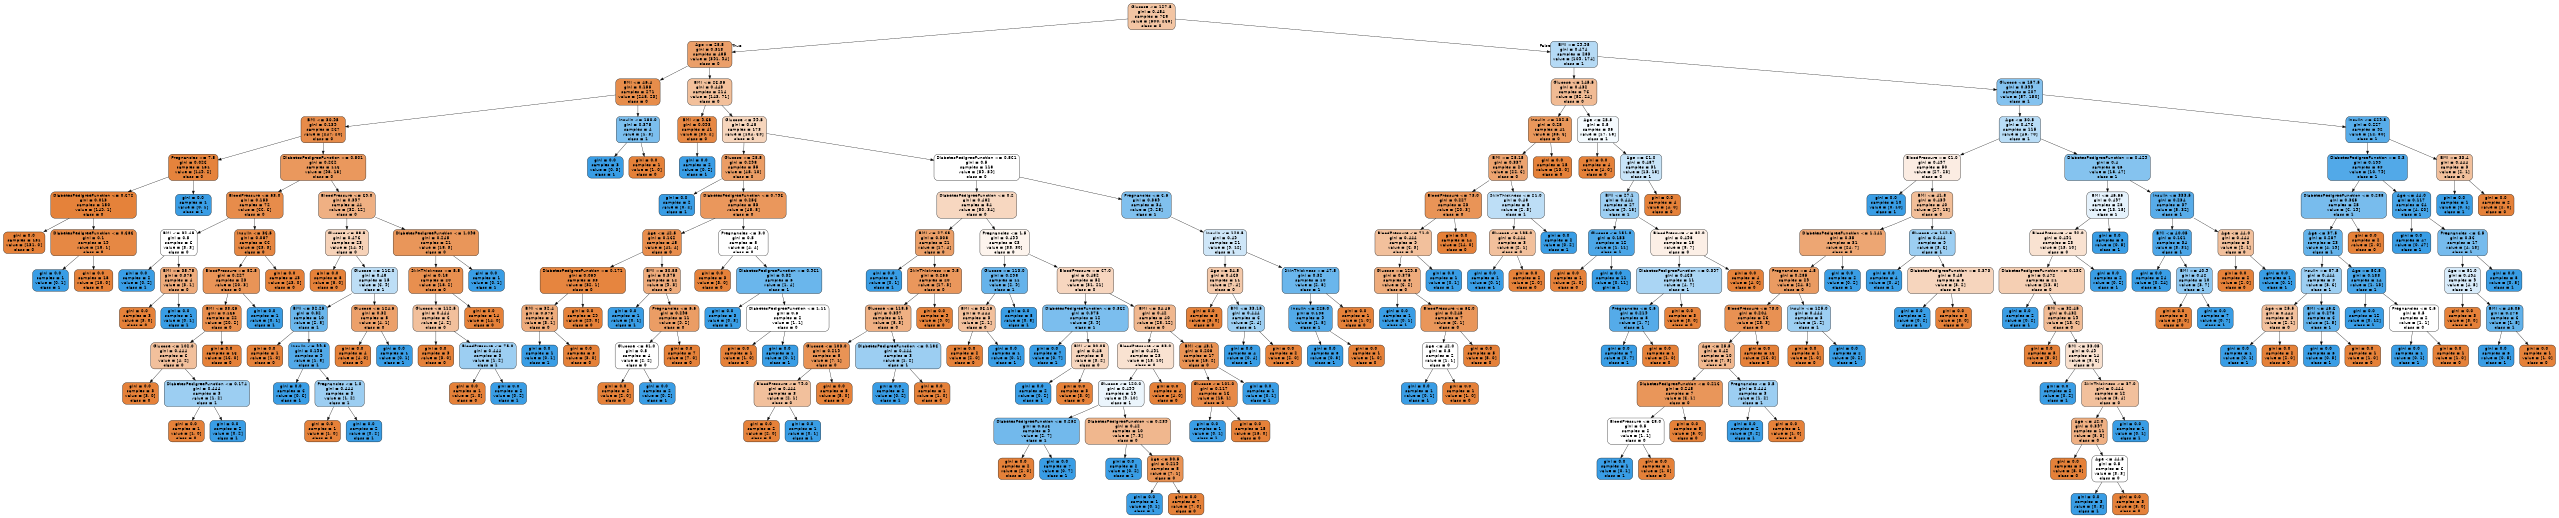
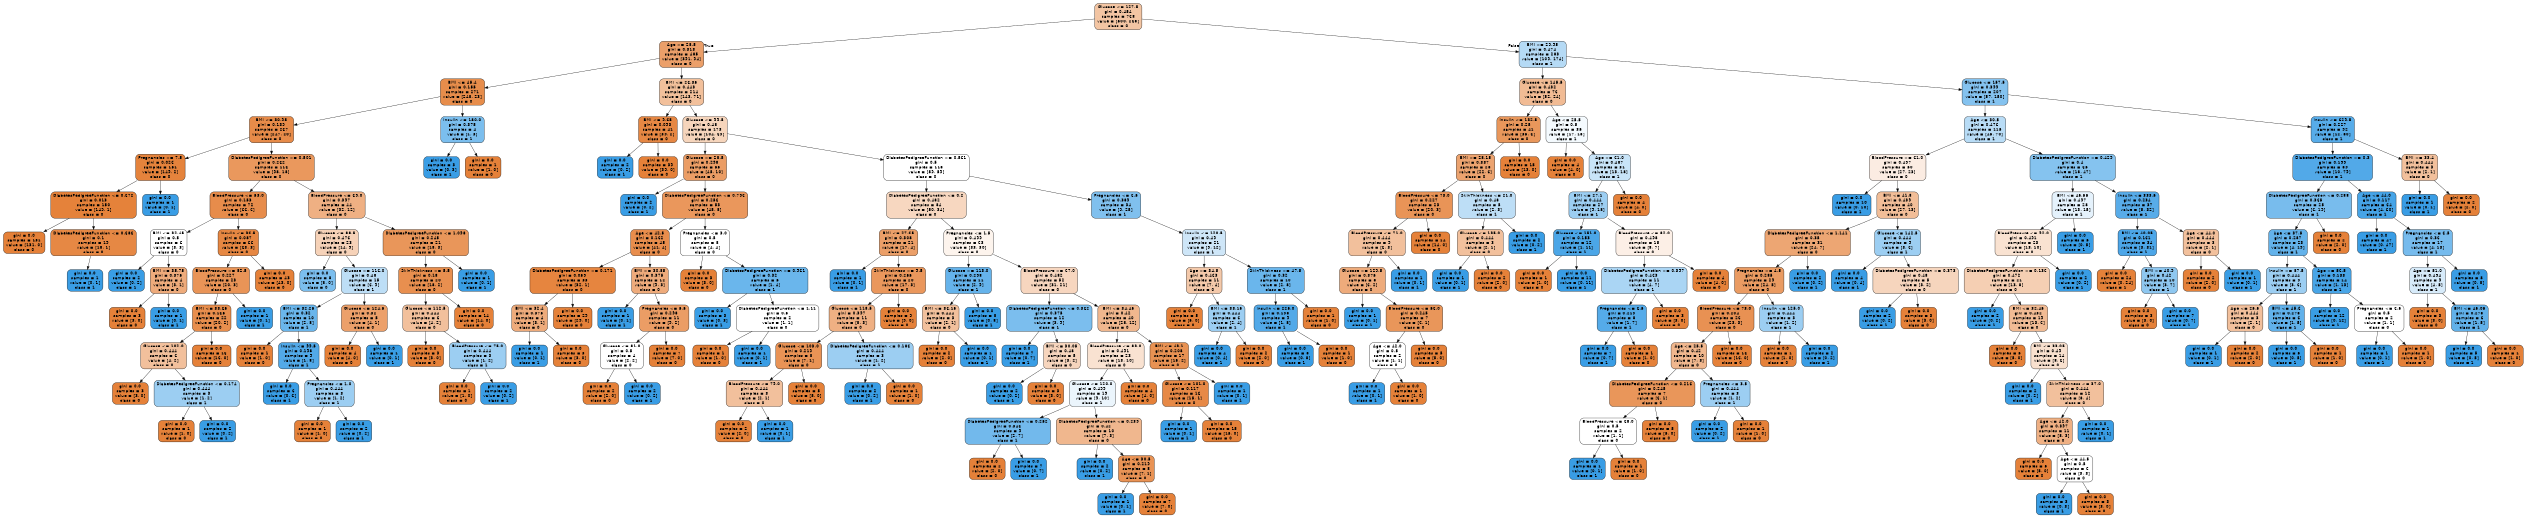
none -> (658, 167)
(94, 280) -> none
(328, 280) -> (318, 280)
(1611, 280) -> (1577, 280)
(2151, 280) -> (2116, 280)
